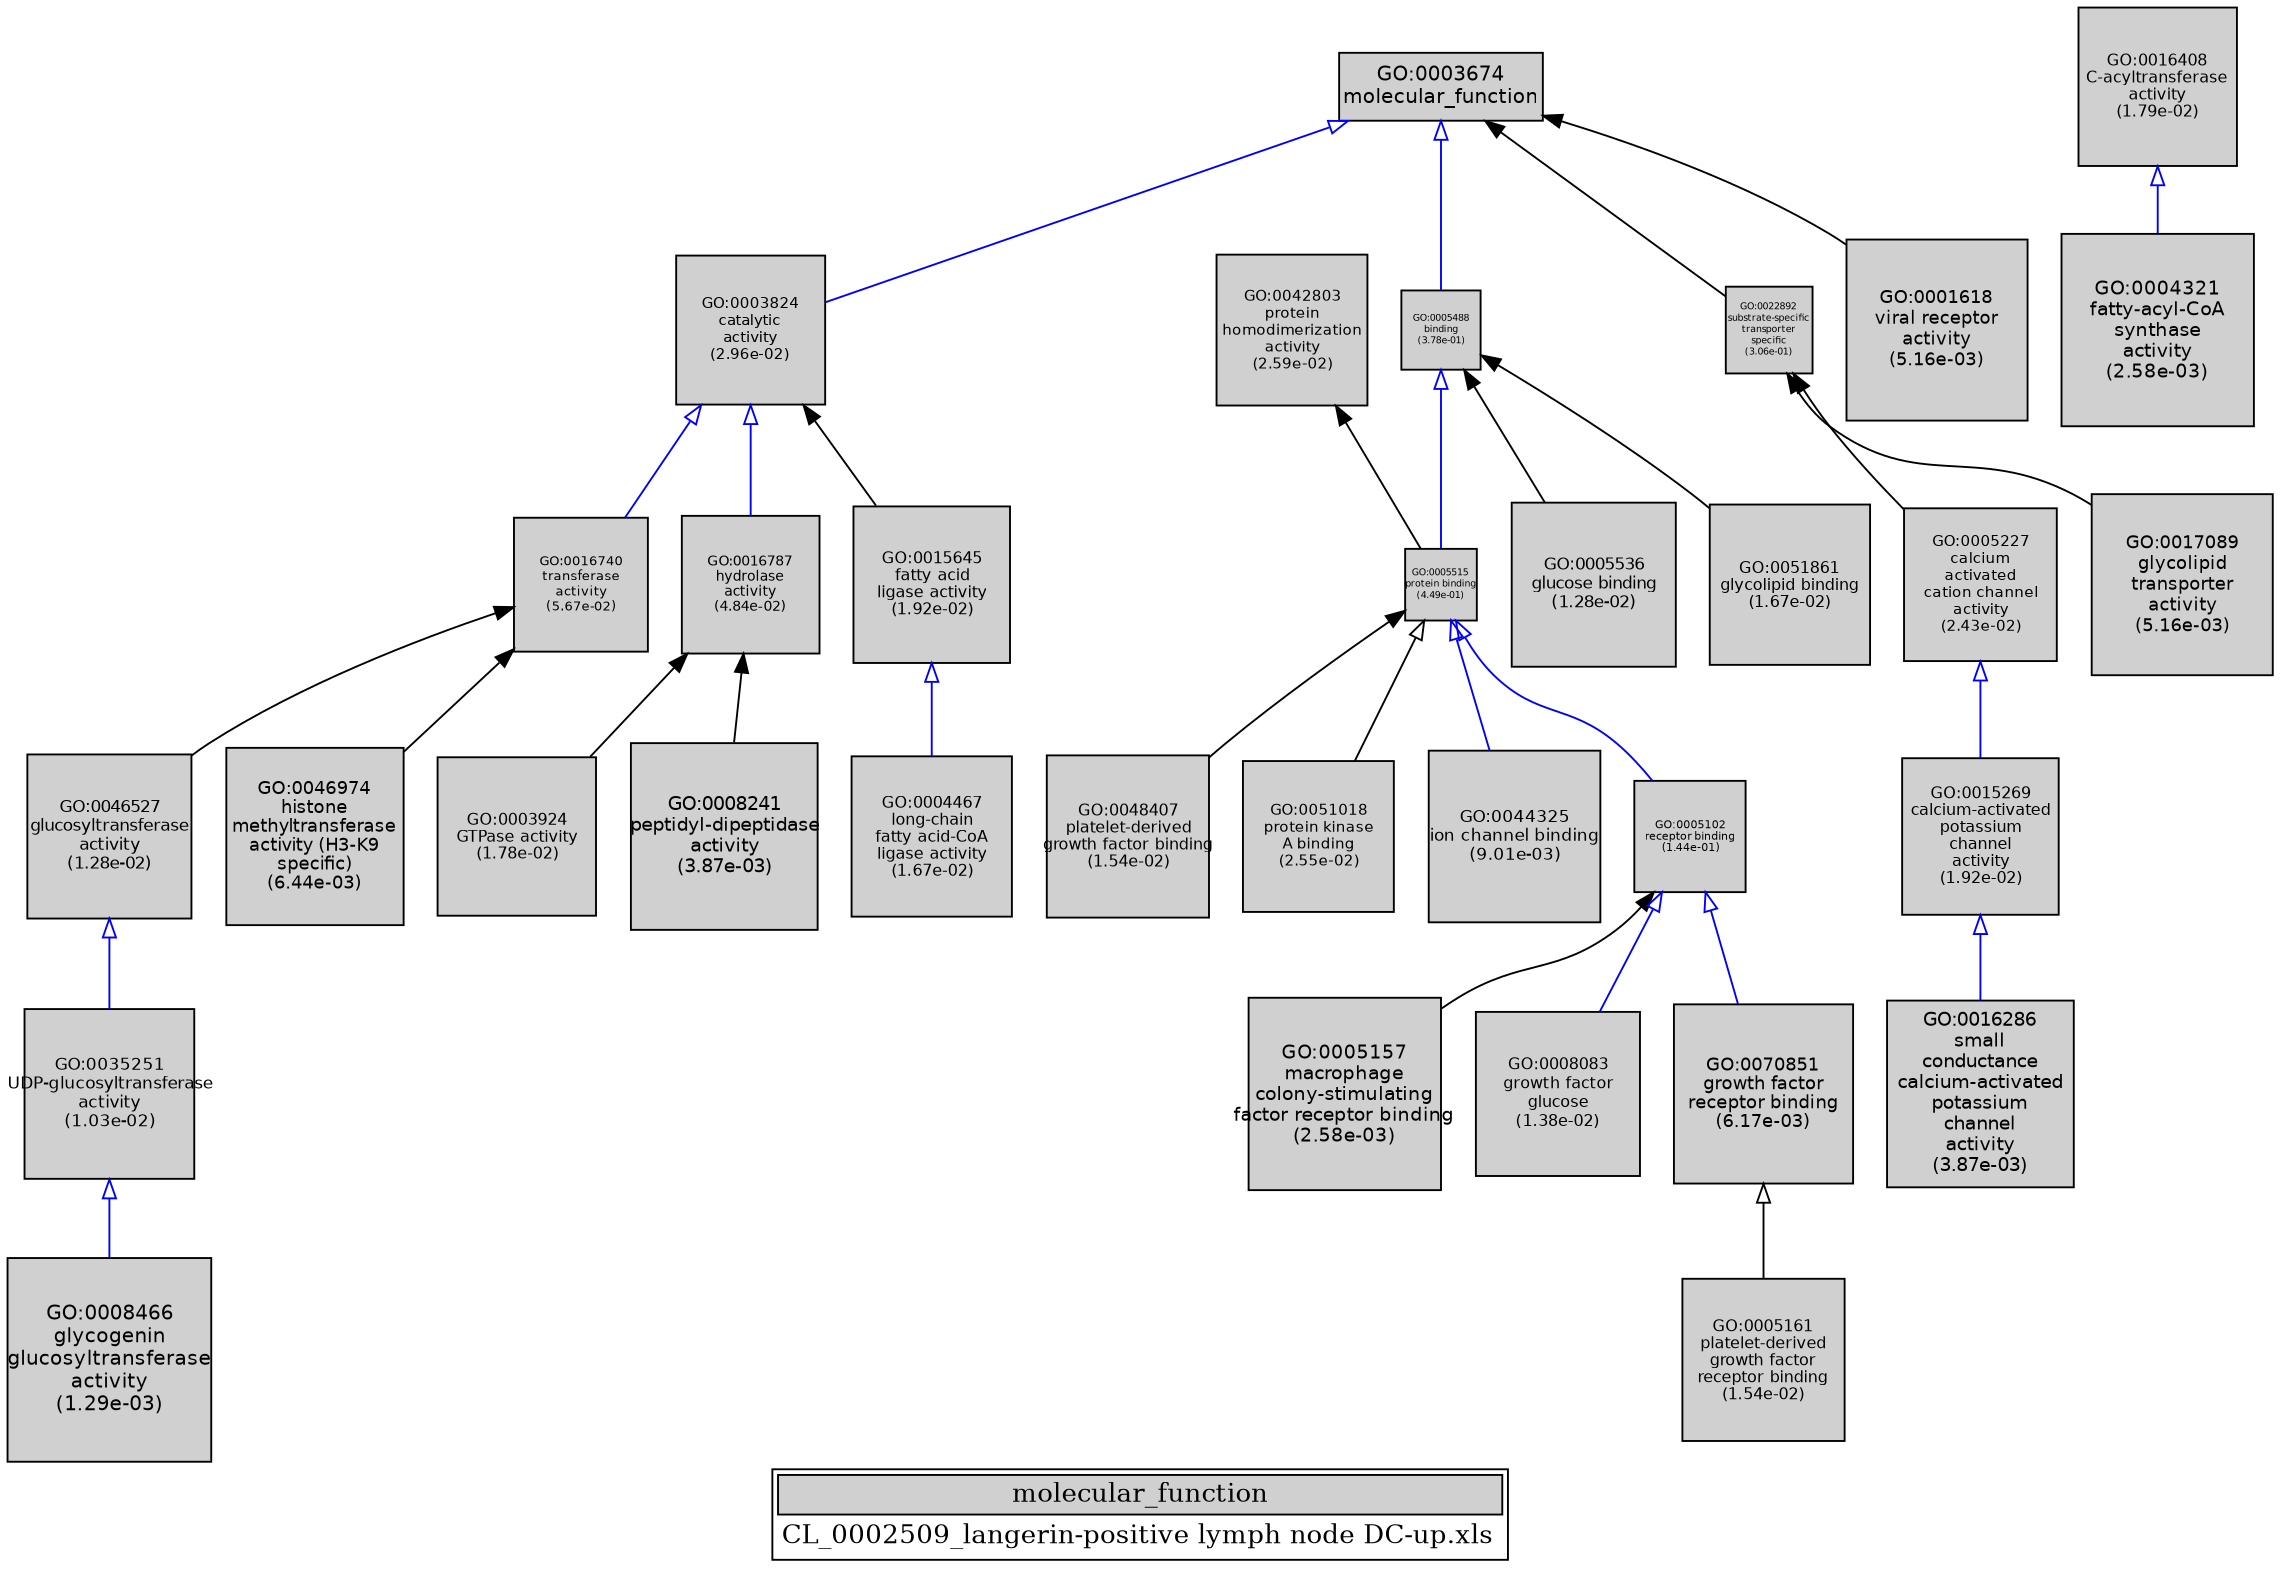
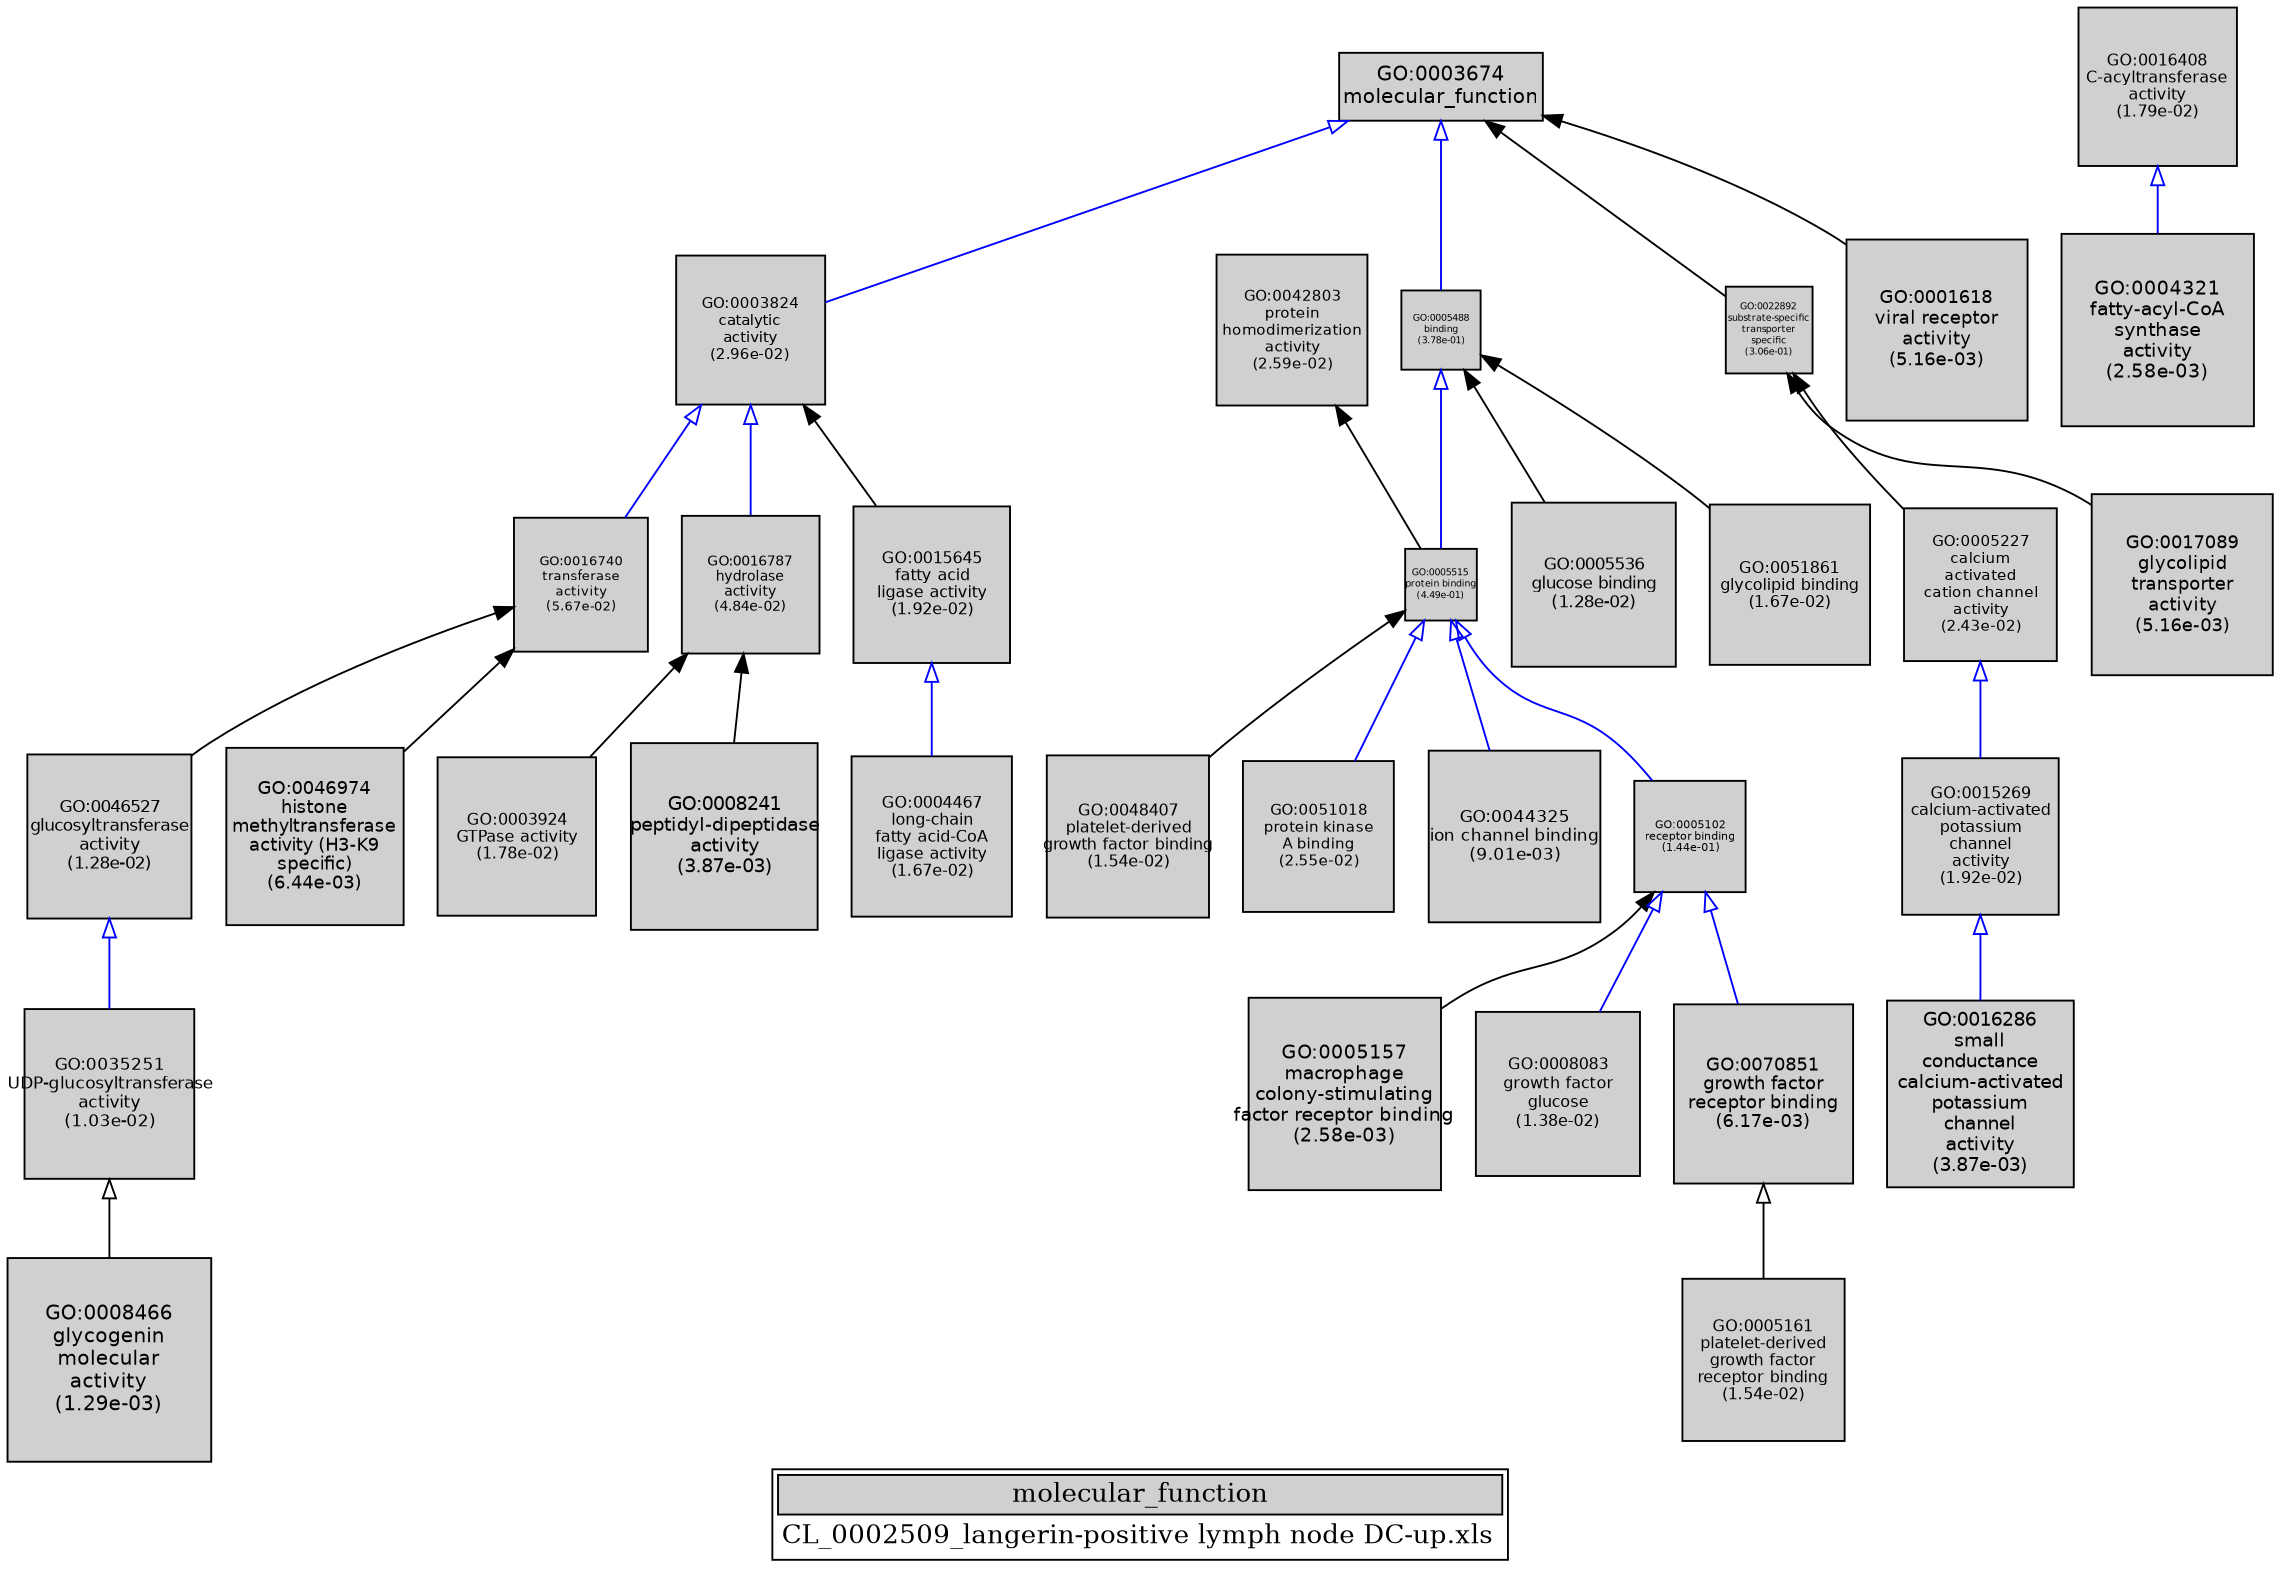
(1385, 699) -> (1385, 699)
(109, 1228) -> (109, 1228)
(110, 1359) -> (109, 1359)
